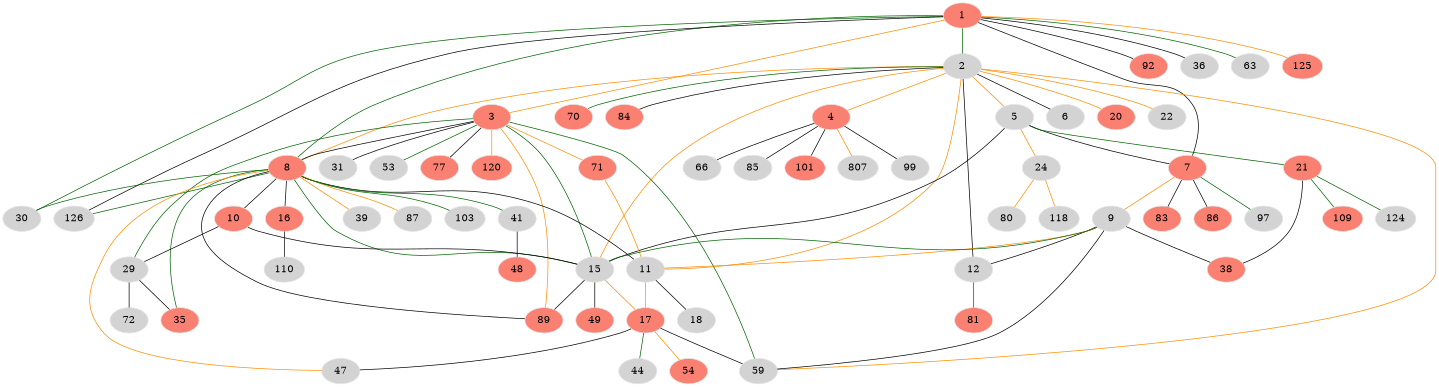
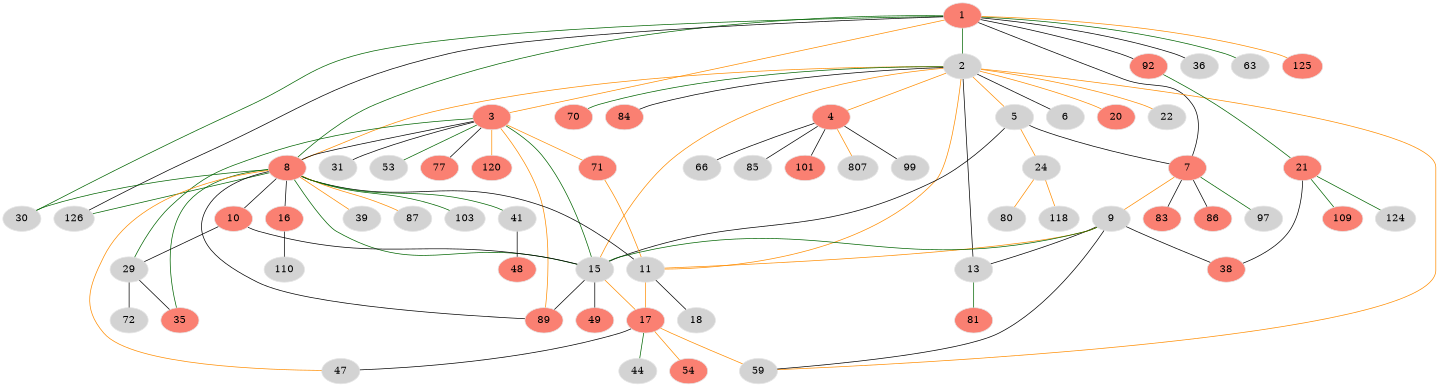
(1156, 147) -> (1229, 113)
(668, 199) -> none
(974, 270) -> (974, 270)
(701, 346) -> (701, 346)
